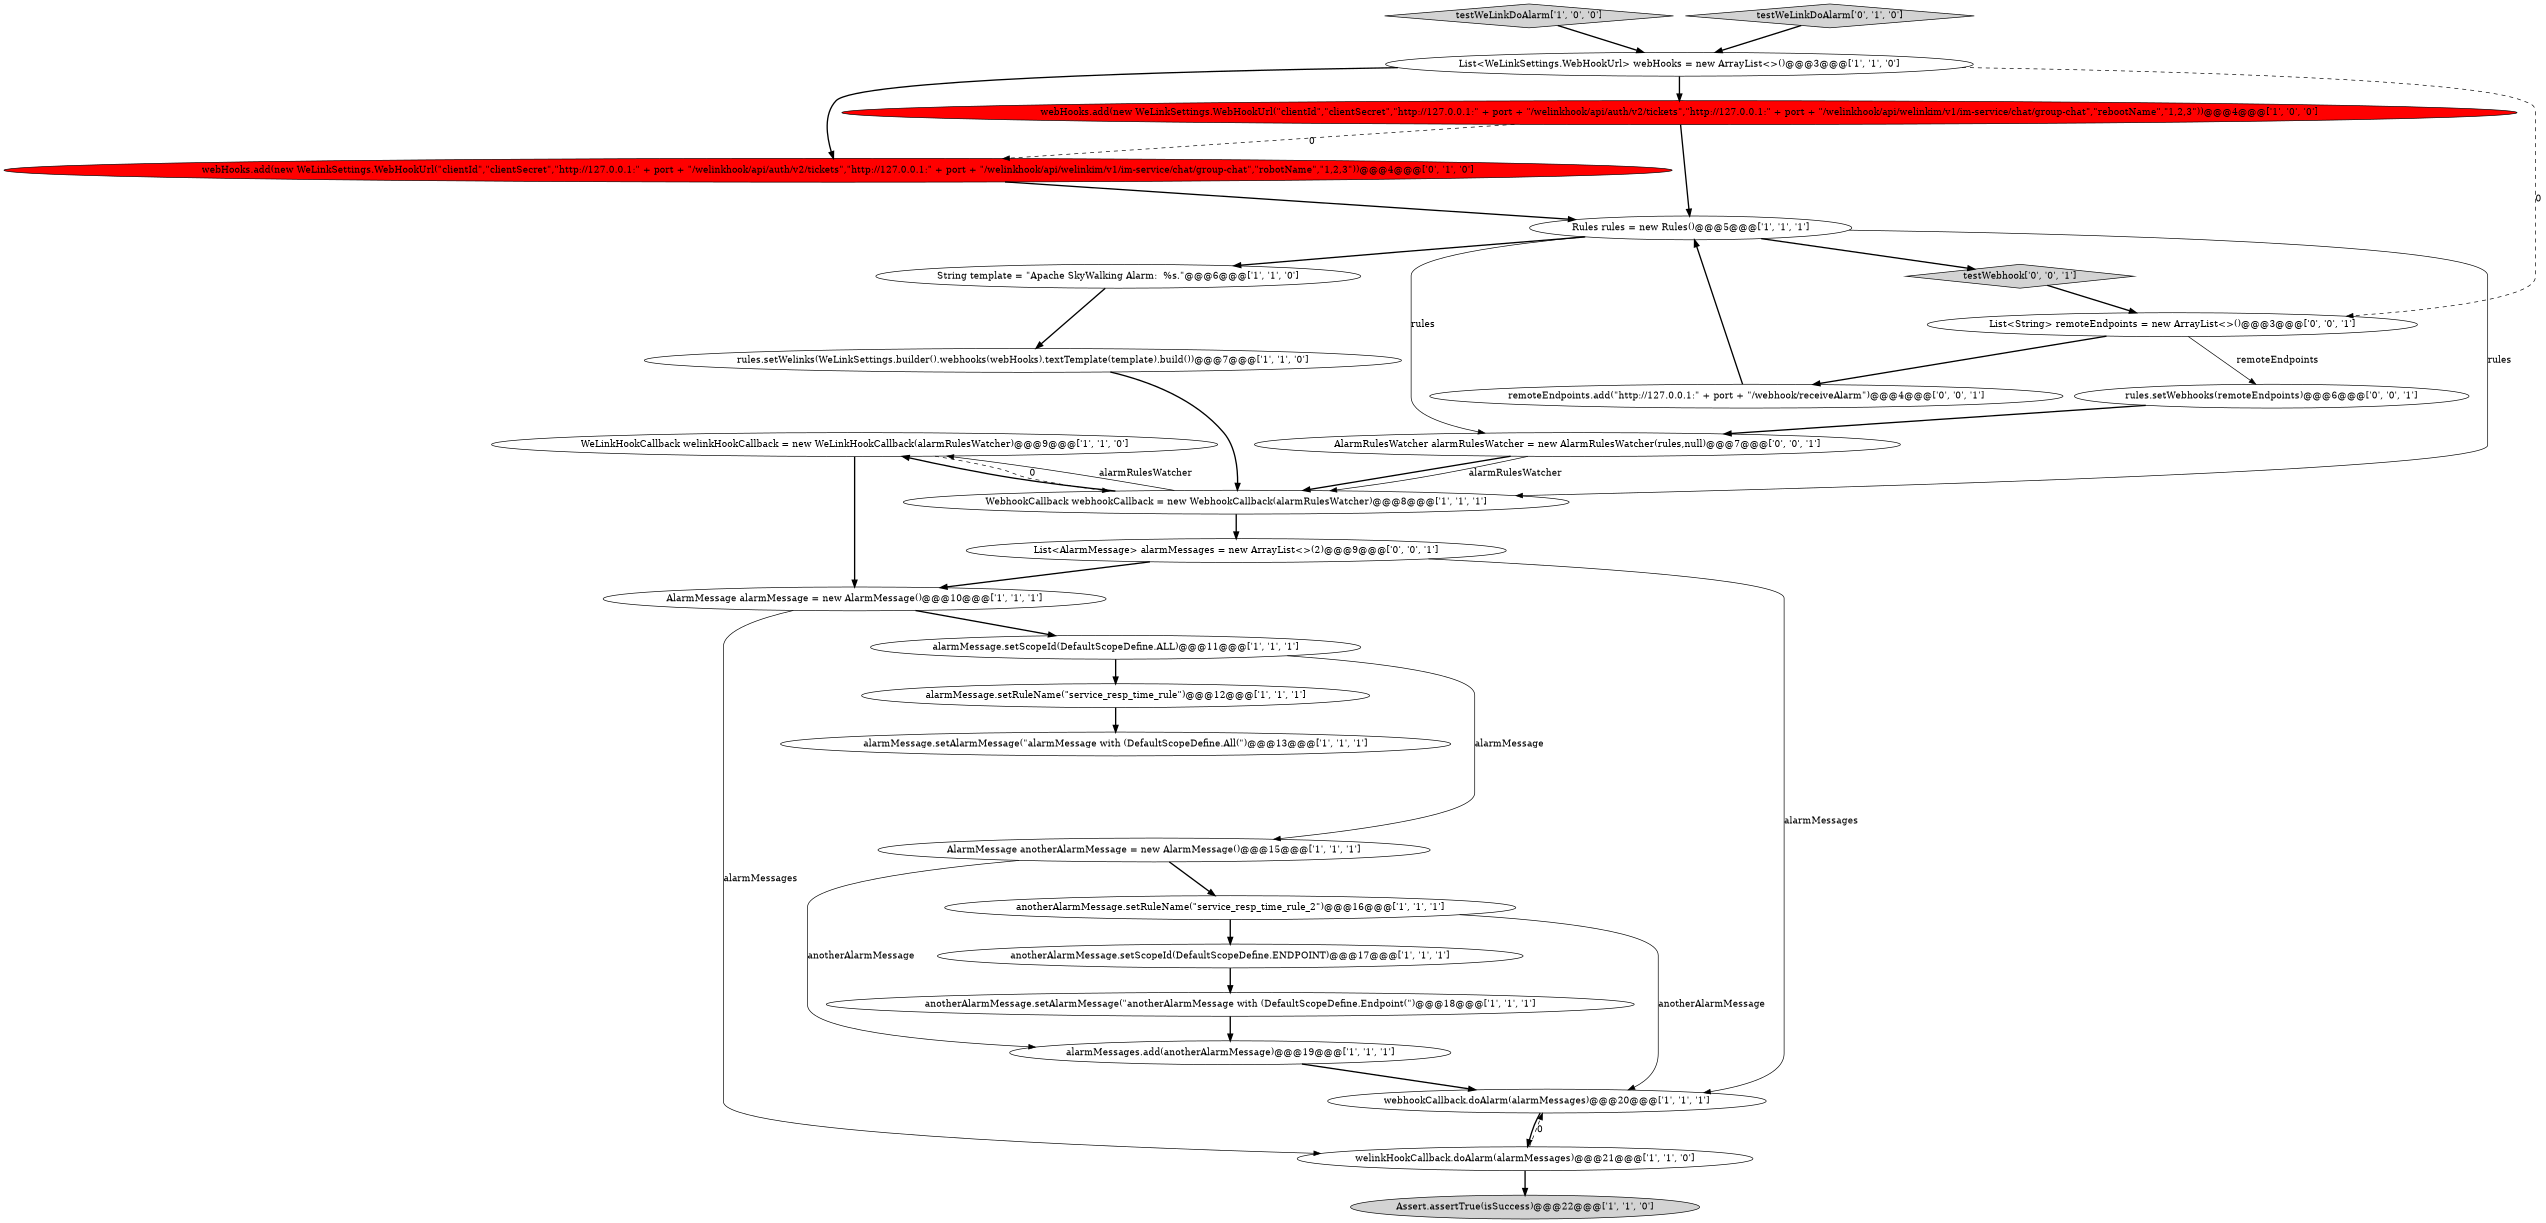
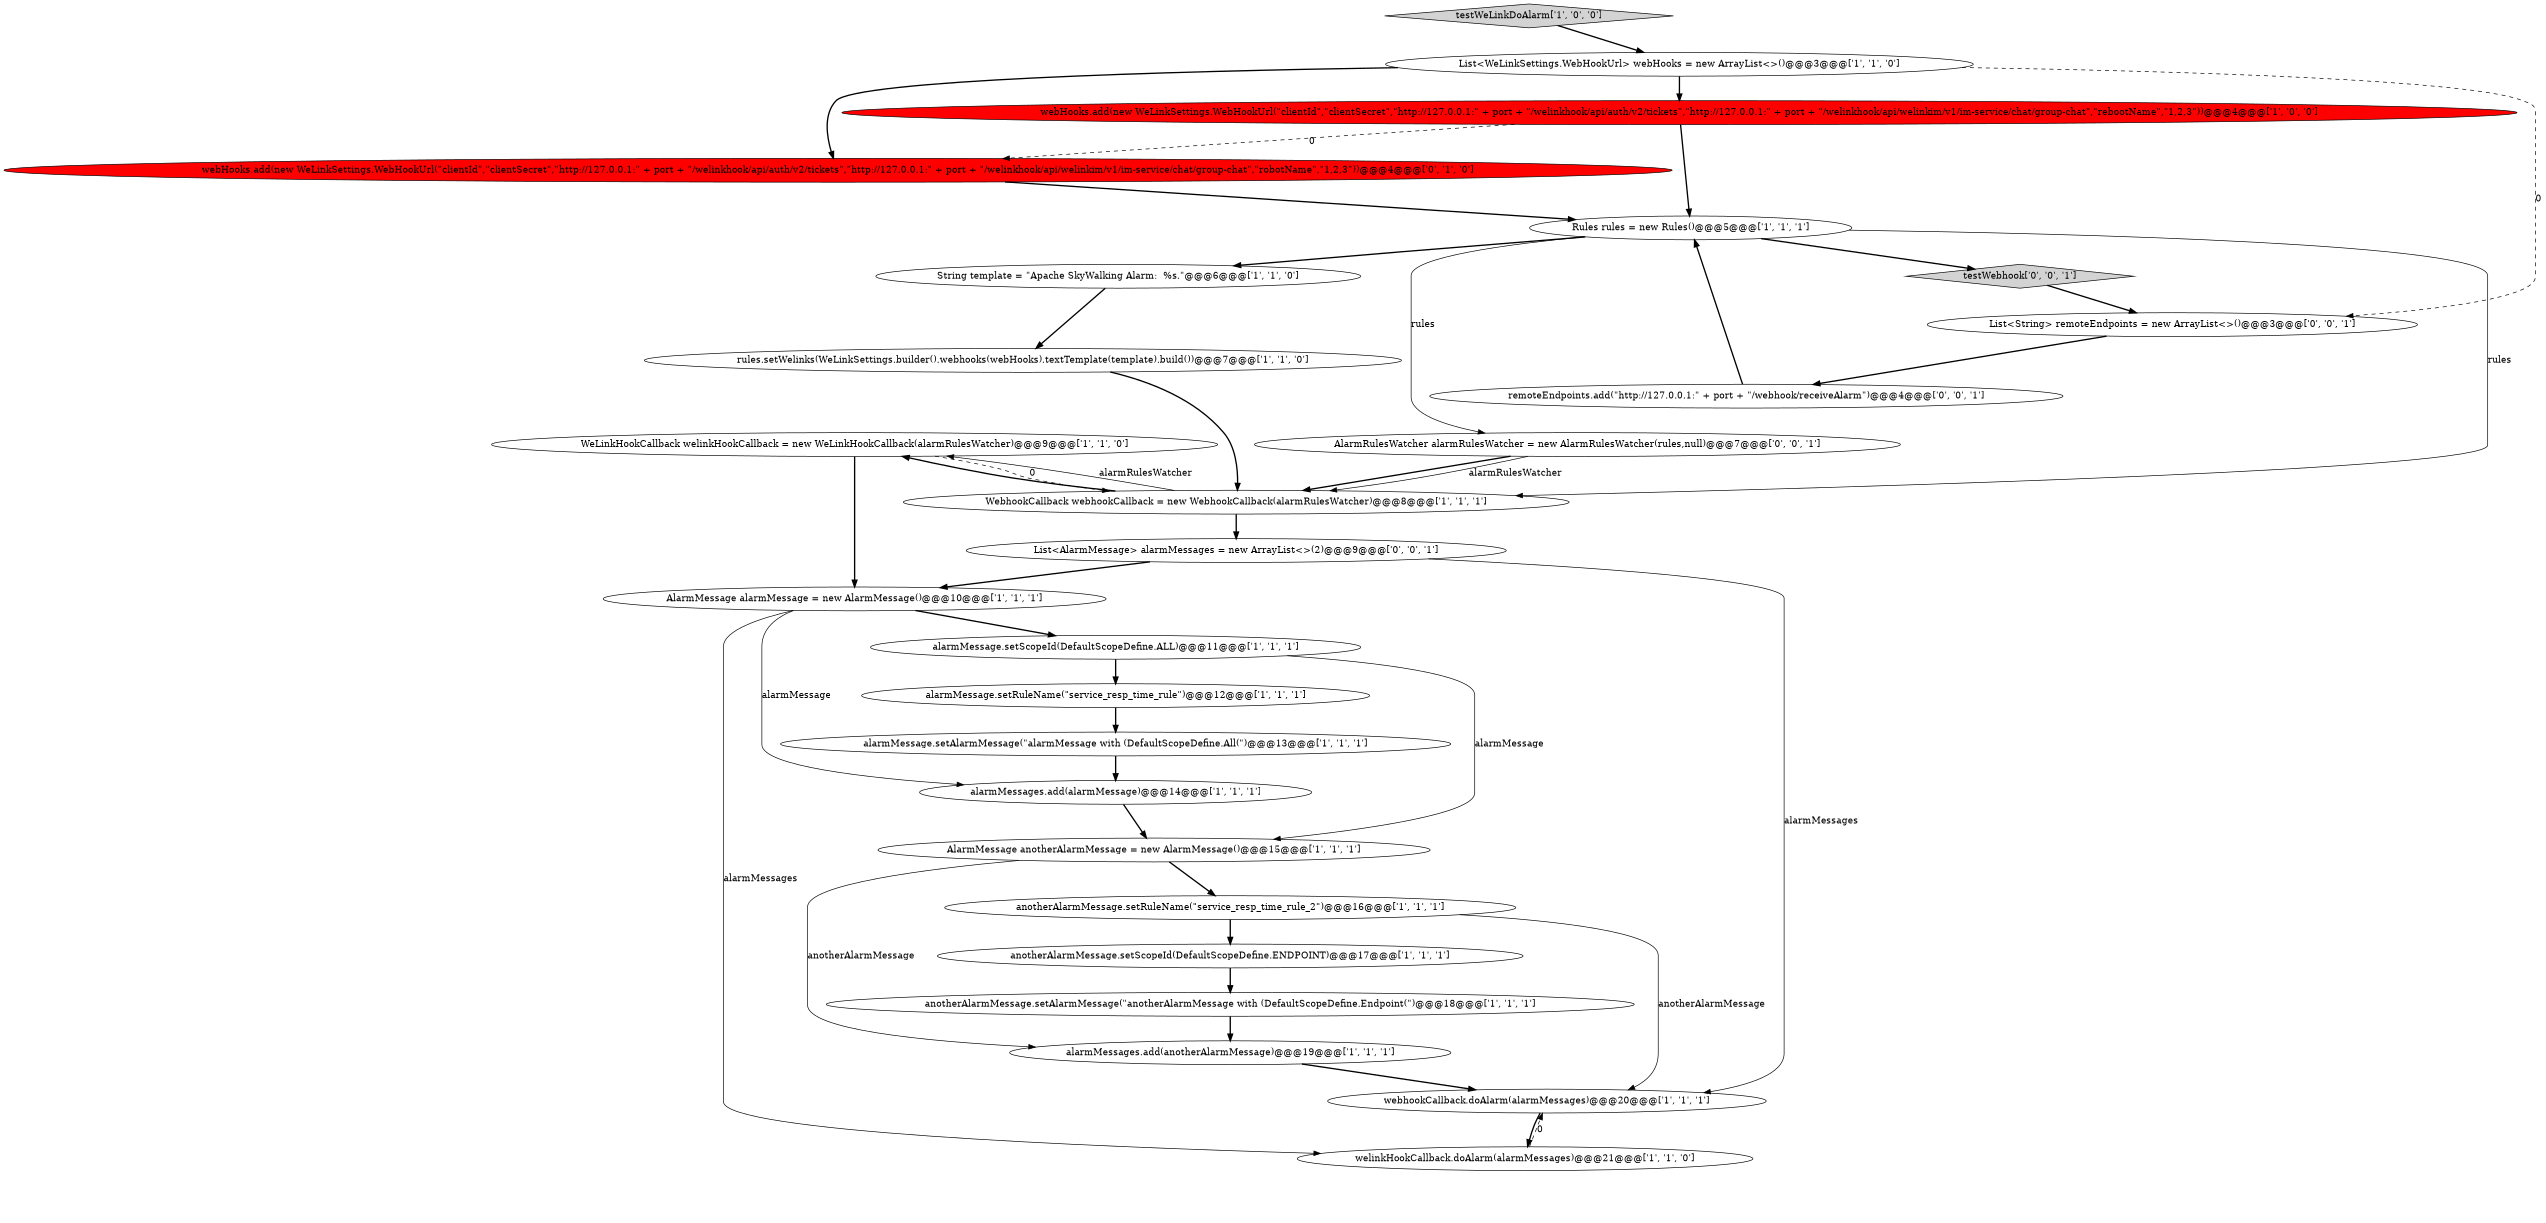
(1830, 16) -> none
(2272, 396) -> none
none -> (1116, 792)
(1525, 1207) -> none
